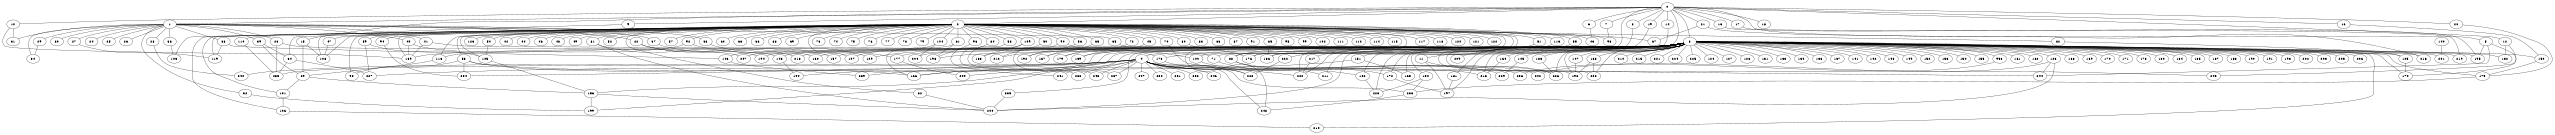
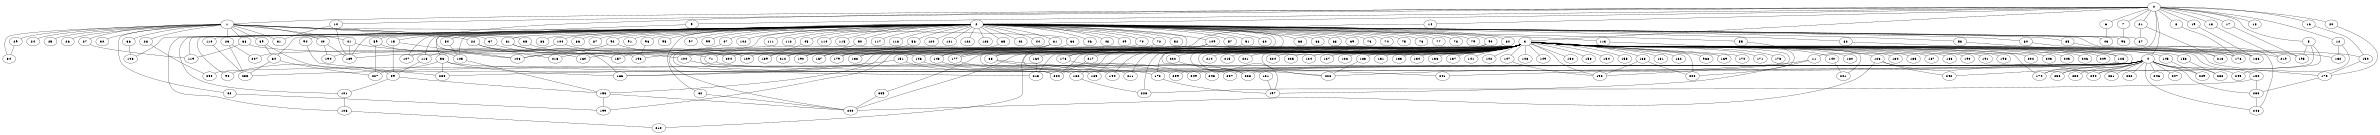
none -> (691, 42)
none -> (1680, 47)
(2000, 59) -> (2184, 59)
(2072, 59) -> (1706, 59)
